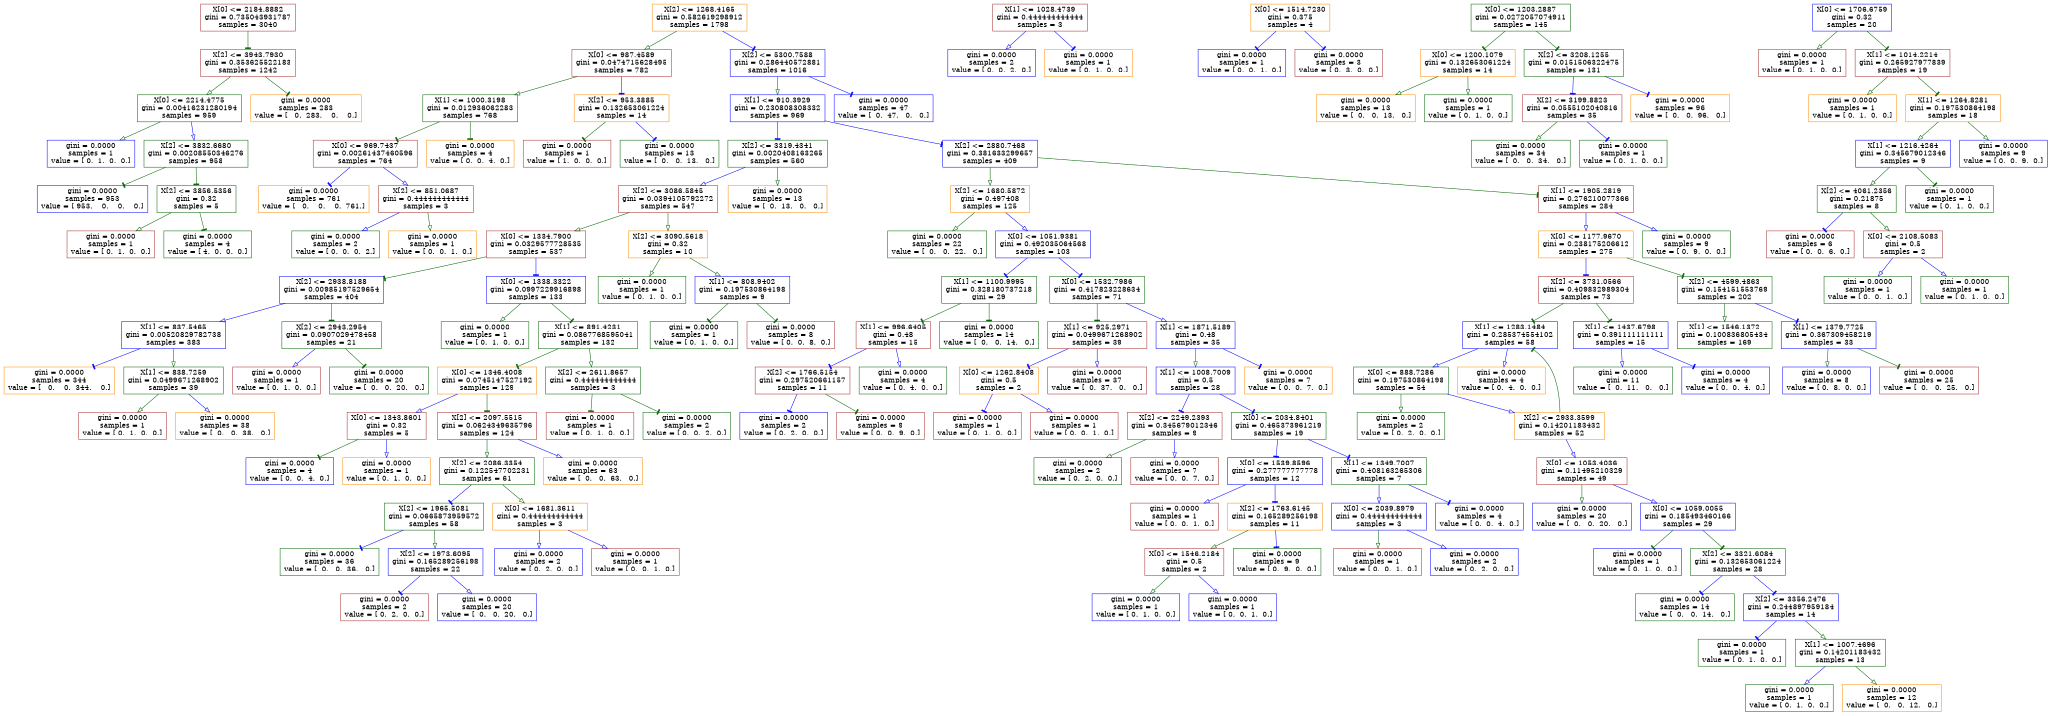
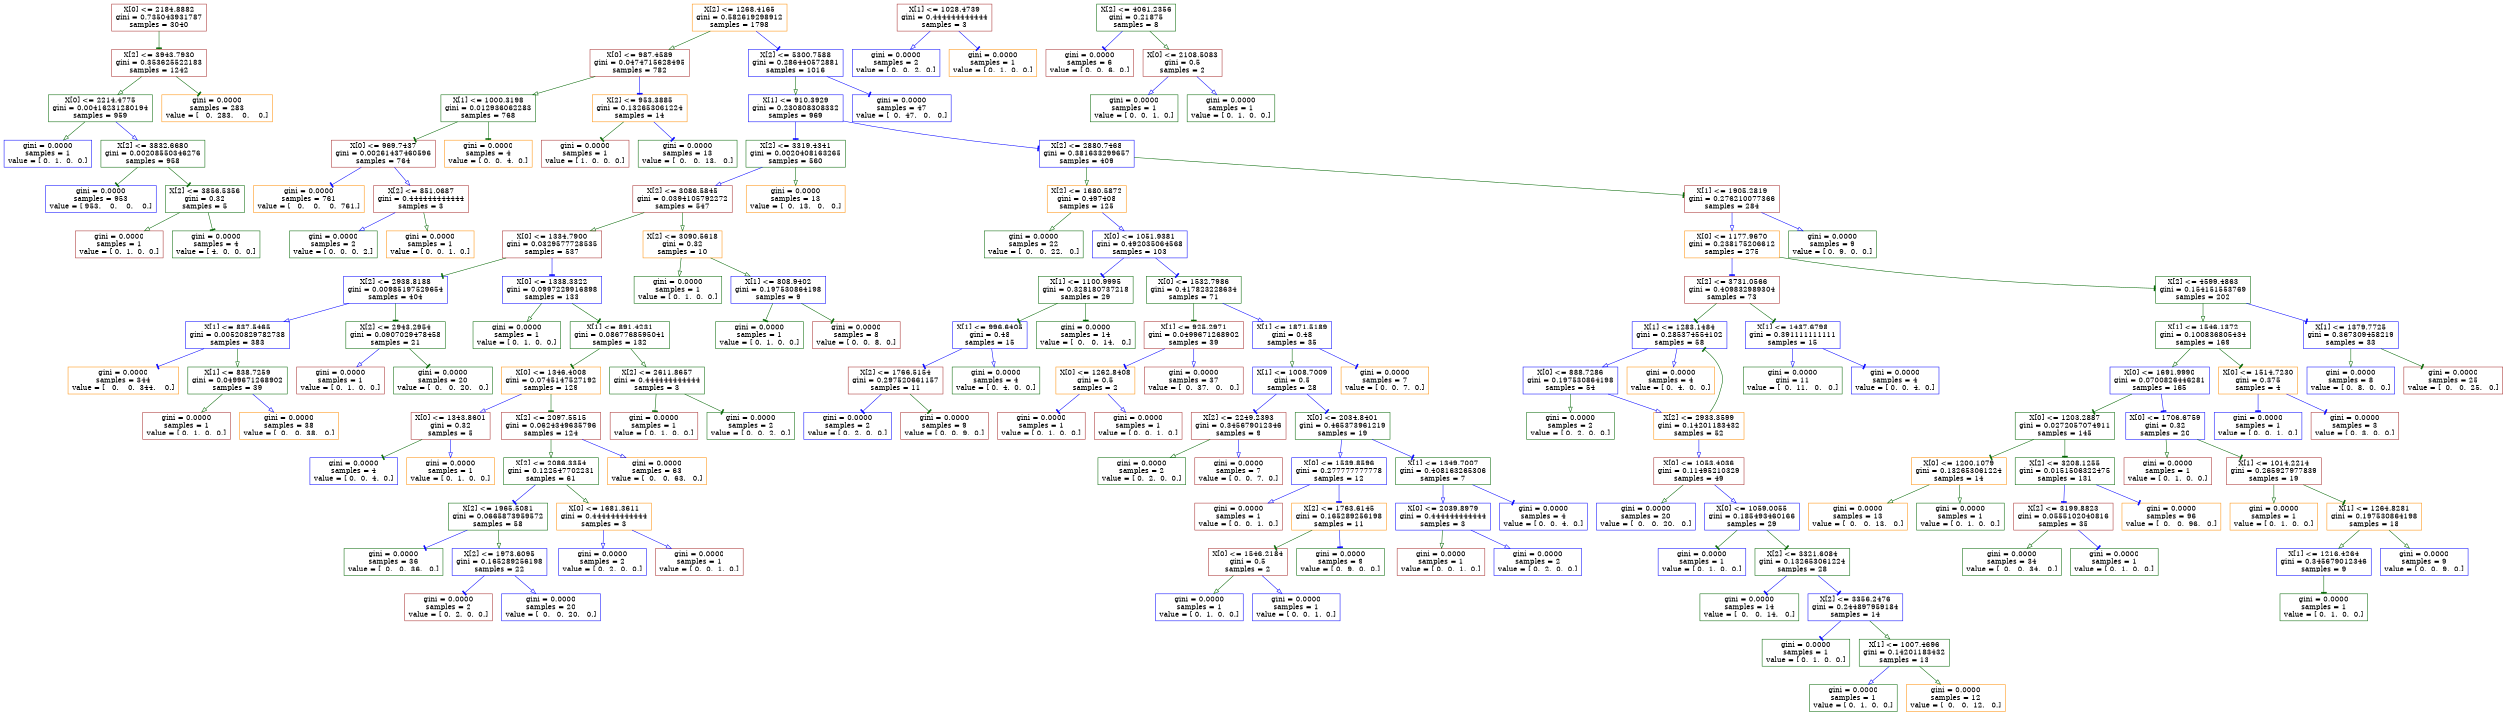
(1882, 175) -> none
(989, 290) -> (1086, 290)
(893, 335) -> (990, 335)
none -> (2229, 357)
(1401, 381) -> (1570, 381)
none -> (2160, 381)
(1277, 447) -> (1341, 446)
(1232, 538) -> (1295, 539)
